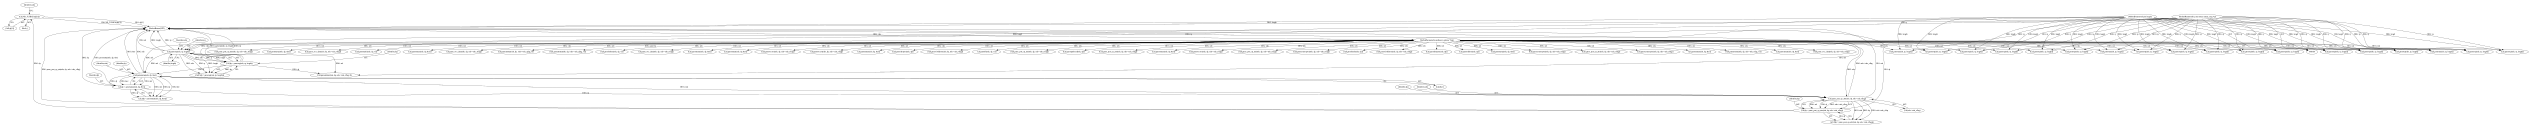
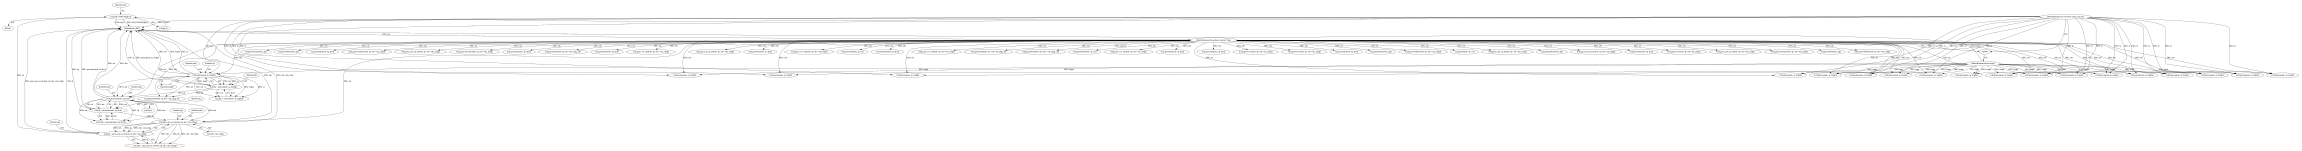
(2229, 36) -> (1984, 57)
